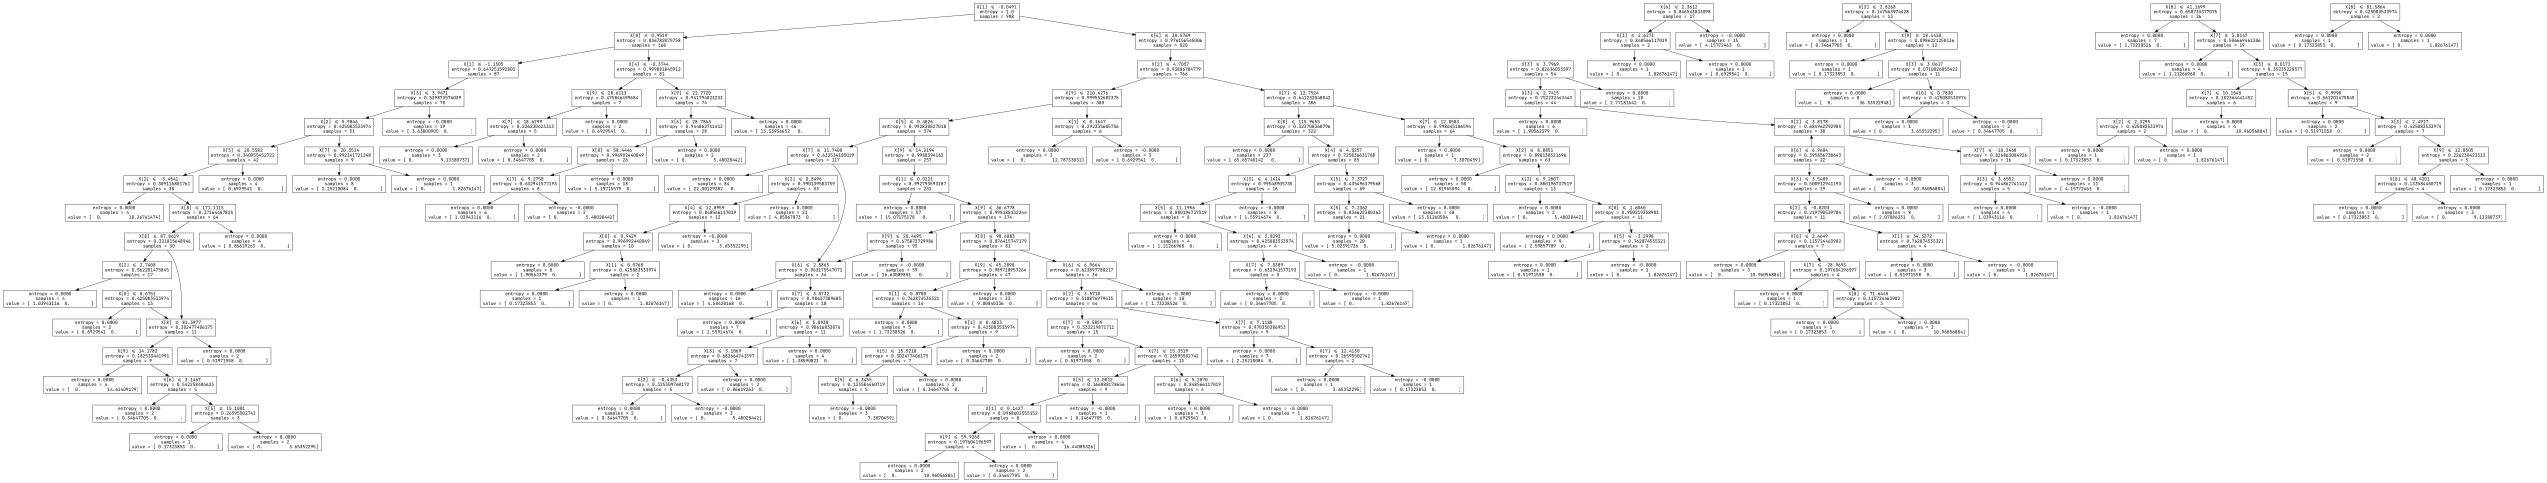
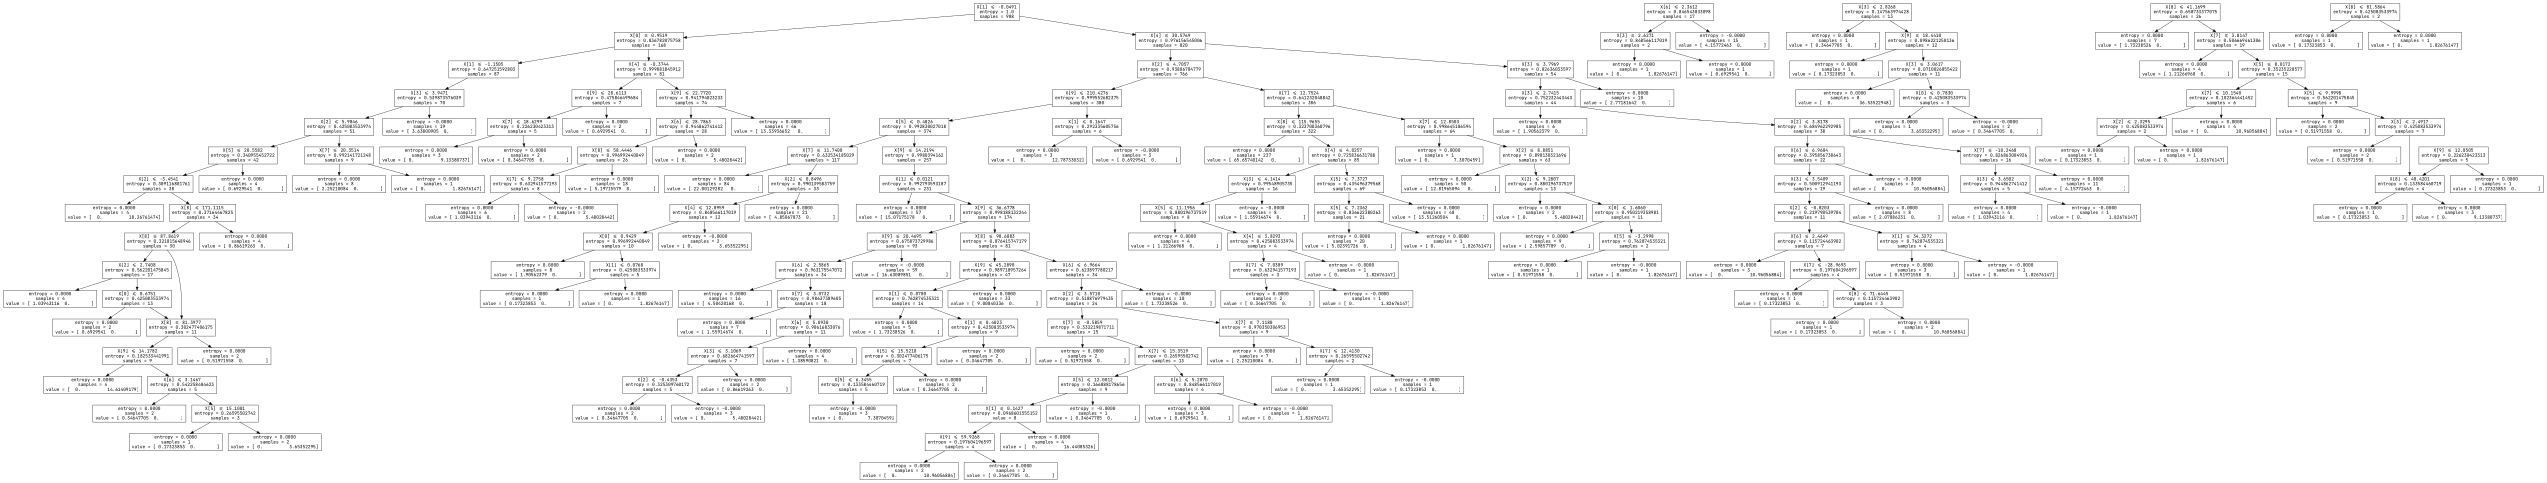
none -> (1355, 55)
none -> (2178, 112)
(2430, 140) -> (2410, 154)
(1812, 143) -> (1807, 139)
(1540, 171) -> (1535, 168)
(203, 213) -> (203, 213)
(843, 213) -> (814, 168)
(625, 270) -> (625, 270)
none -> (137, 283)
(1082, 299) -> (1082, 299)
(1005, 414) -> (1005, 414)
